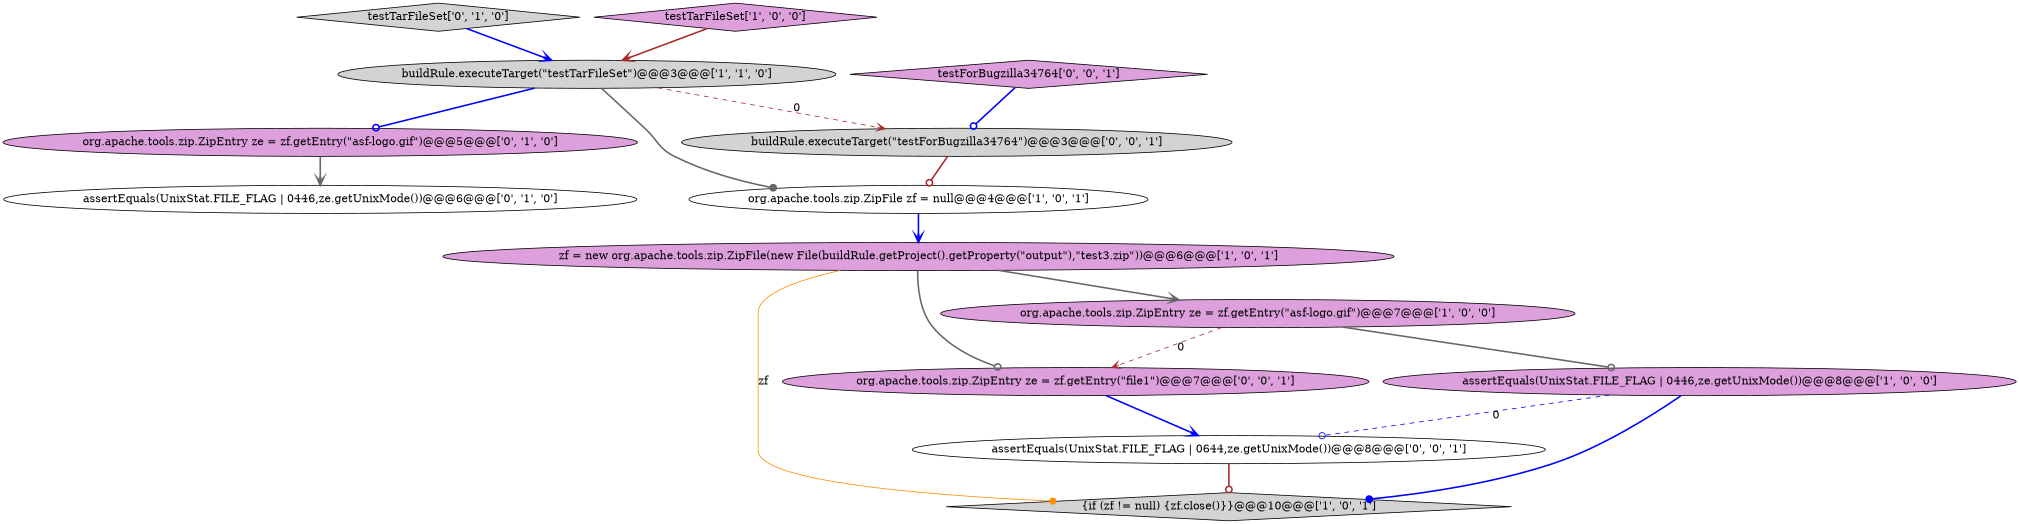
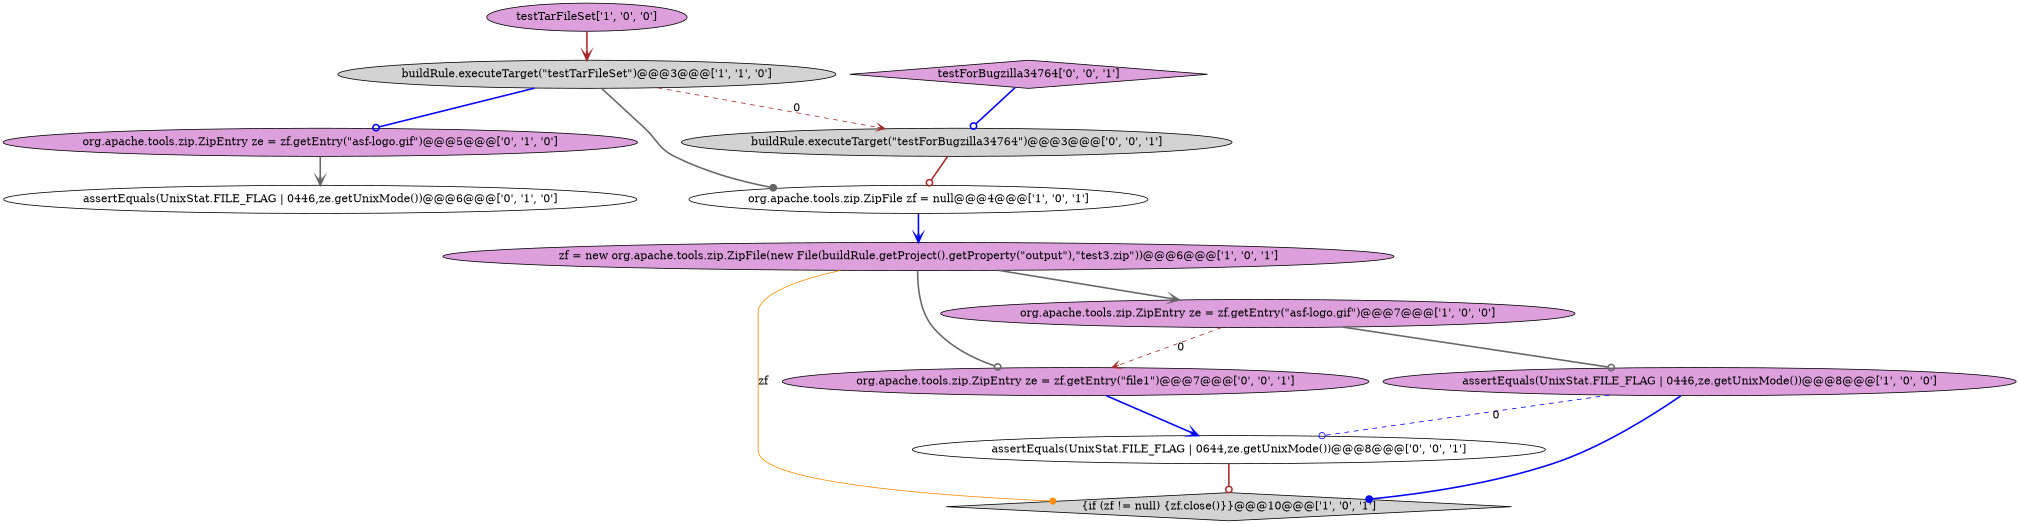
(438, 17) -> none
(735, 17) -> (587, 17)
